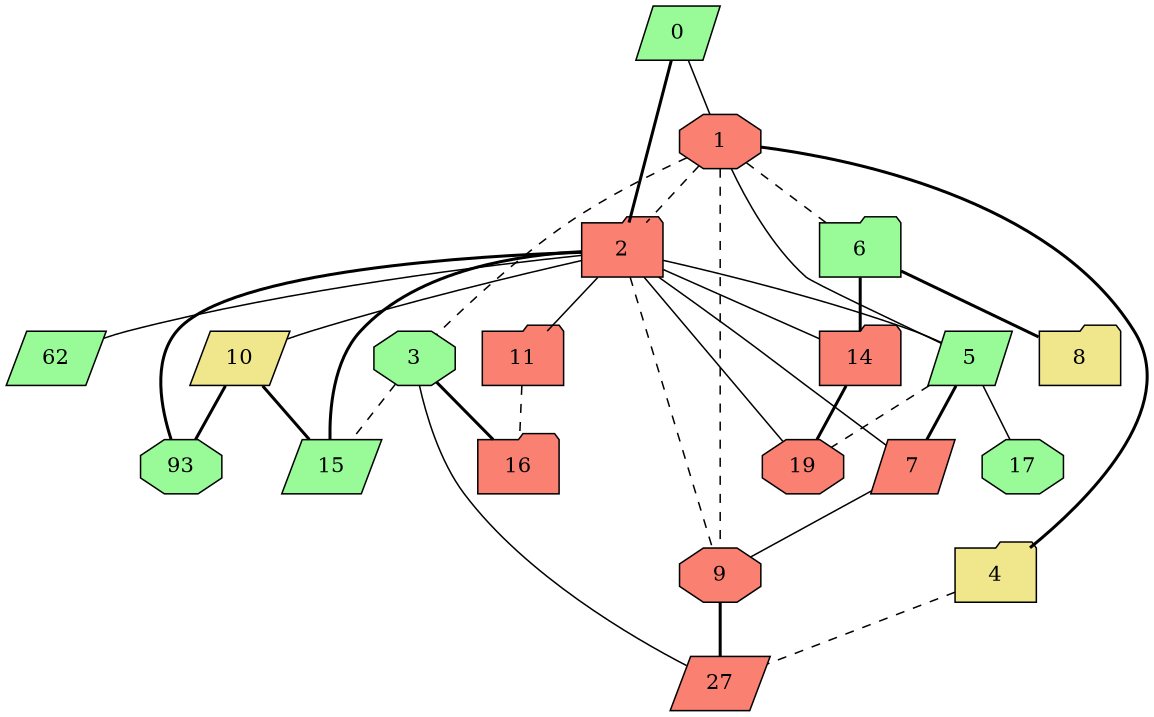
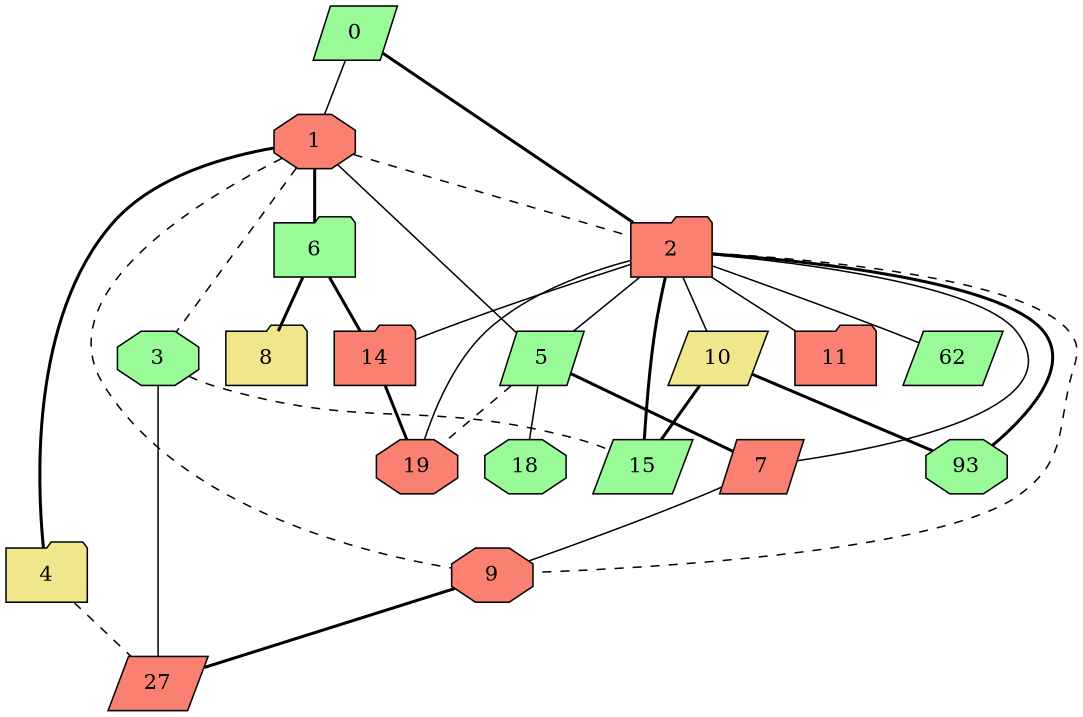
(786, 193) -> (315, 196)
(518, 467) -> none
(1023, 467) -> (525, 467)
